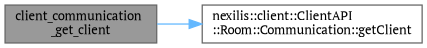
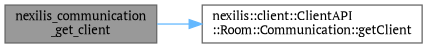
(81, 24) -> (81, 24)
